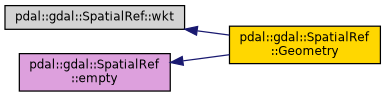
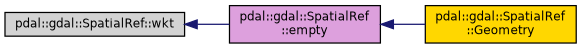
(213, 33) -> (213, 24)
